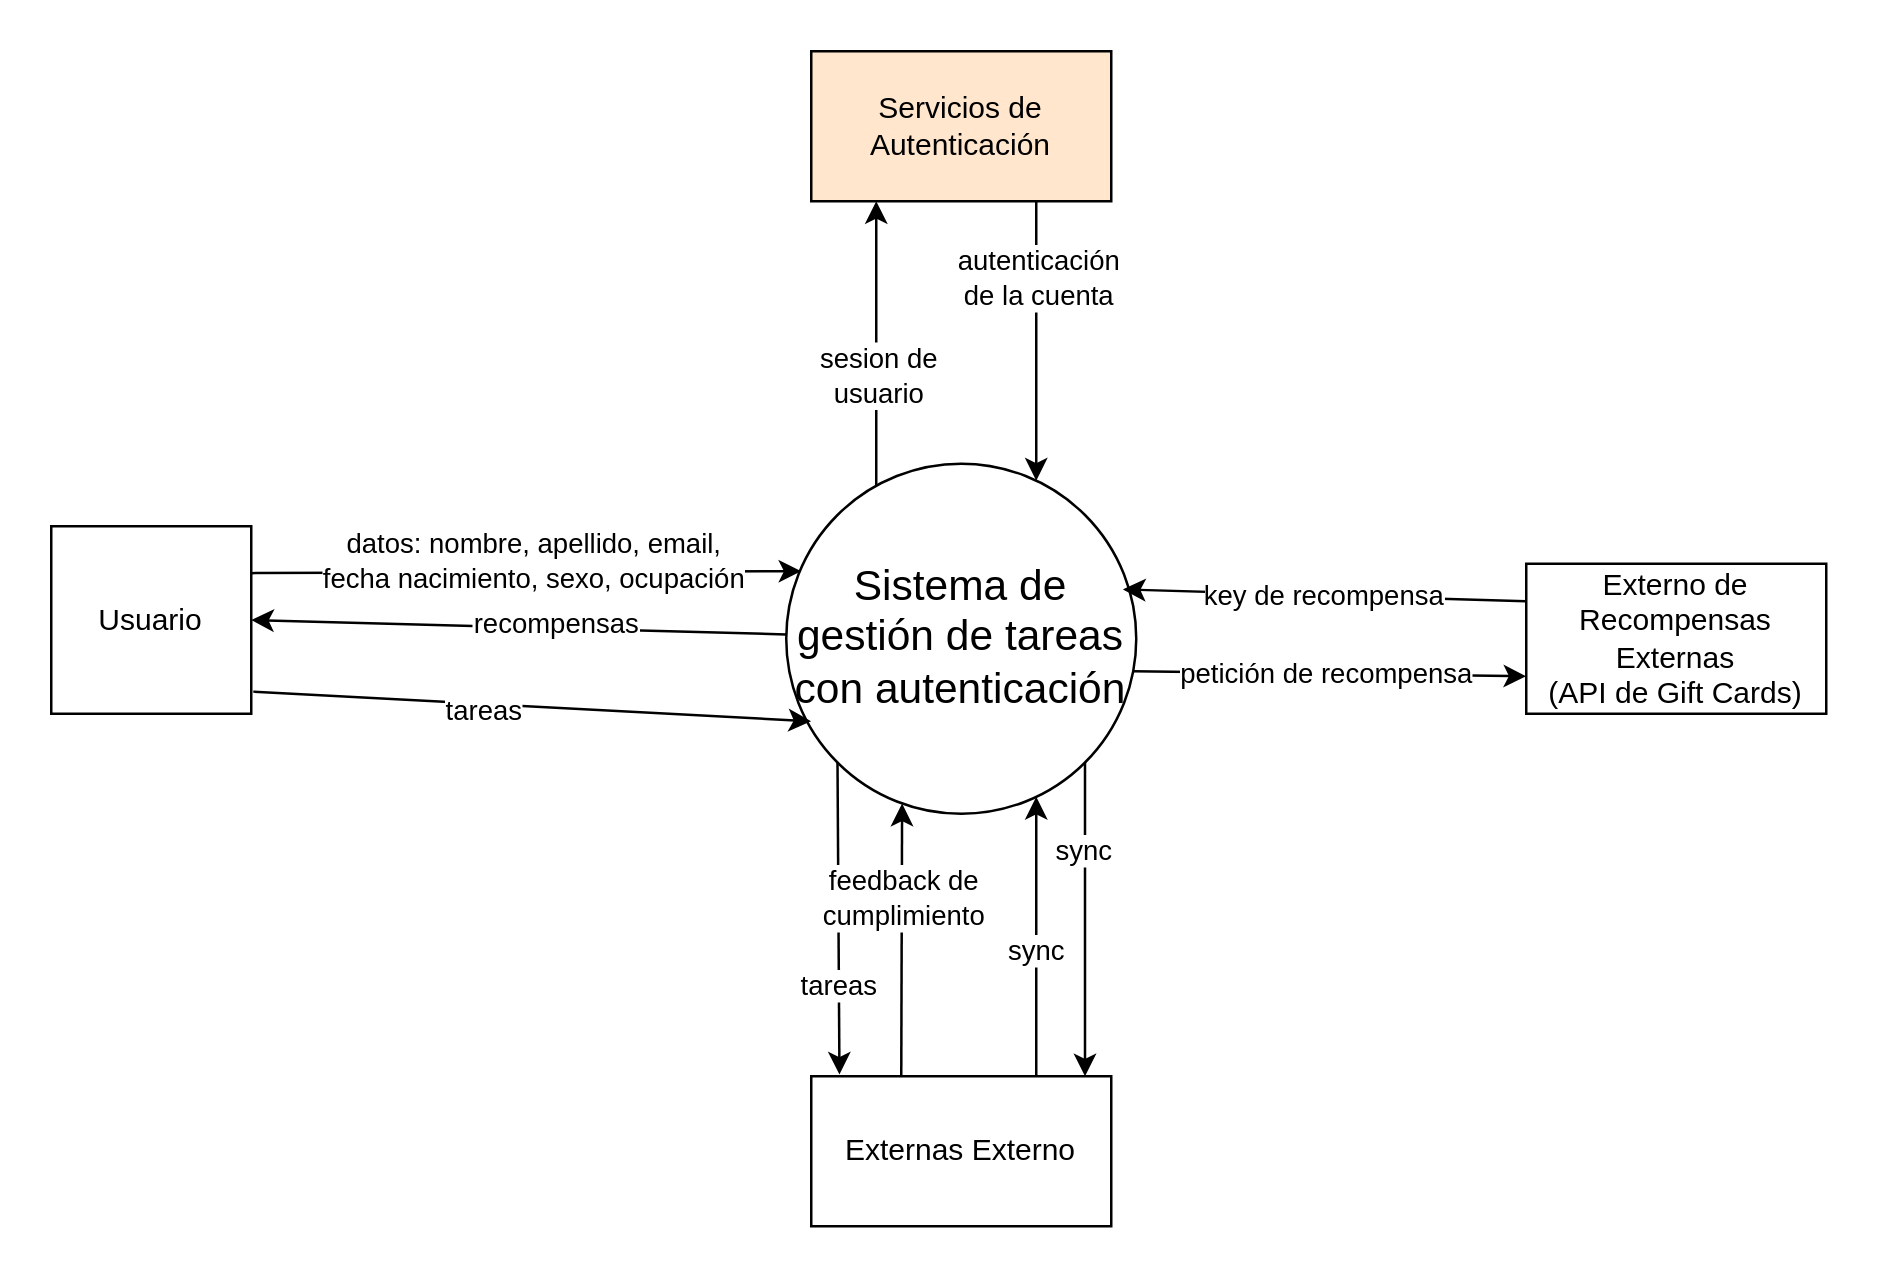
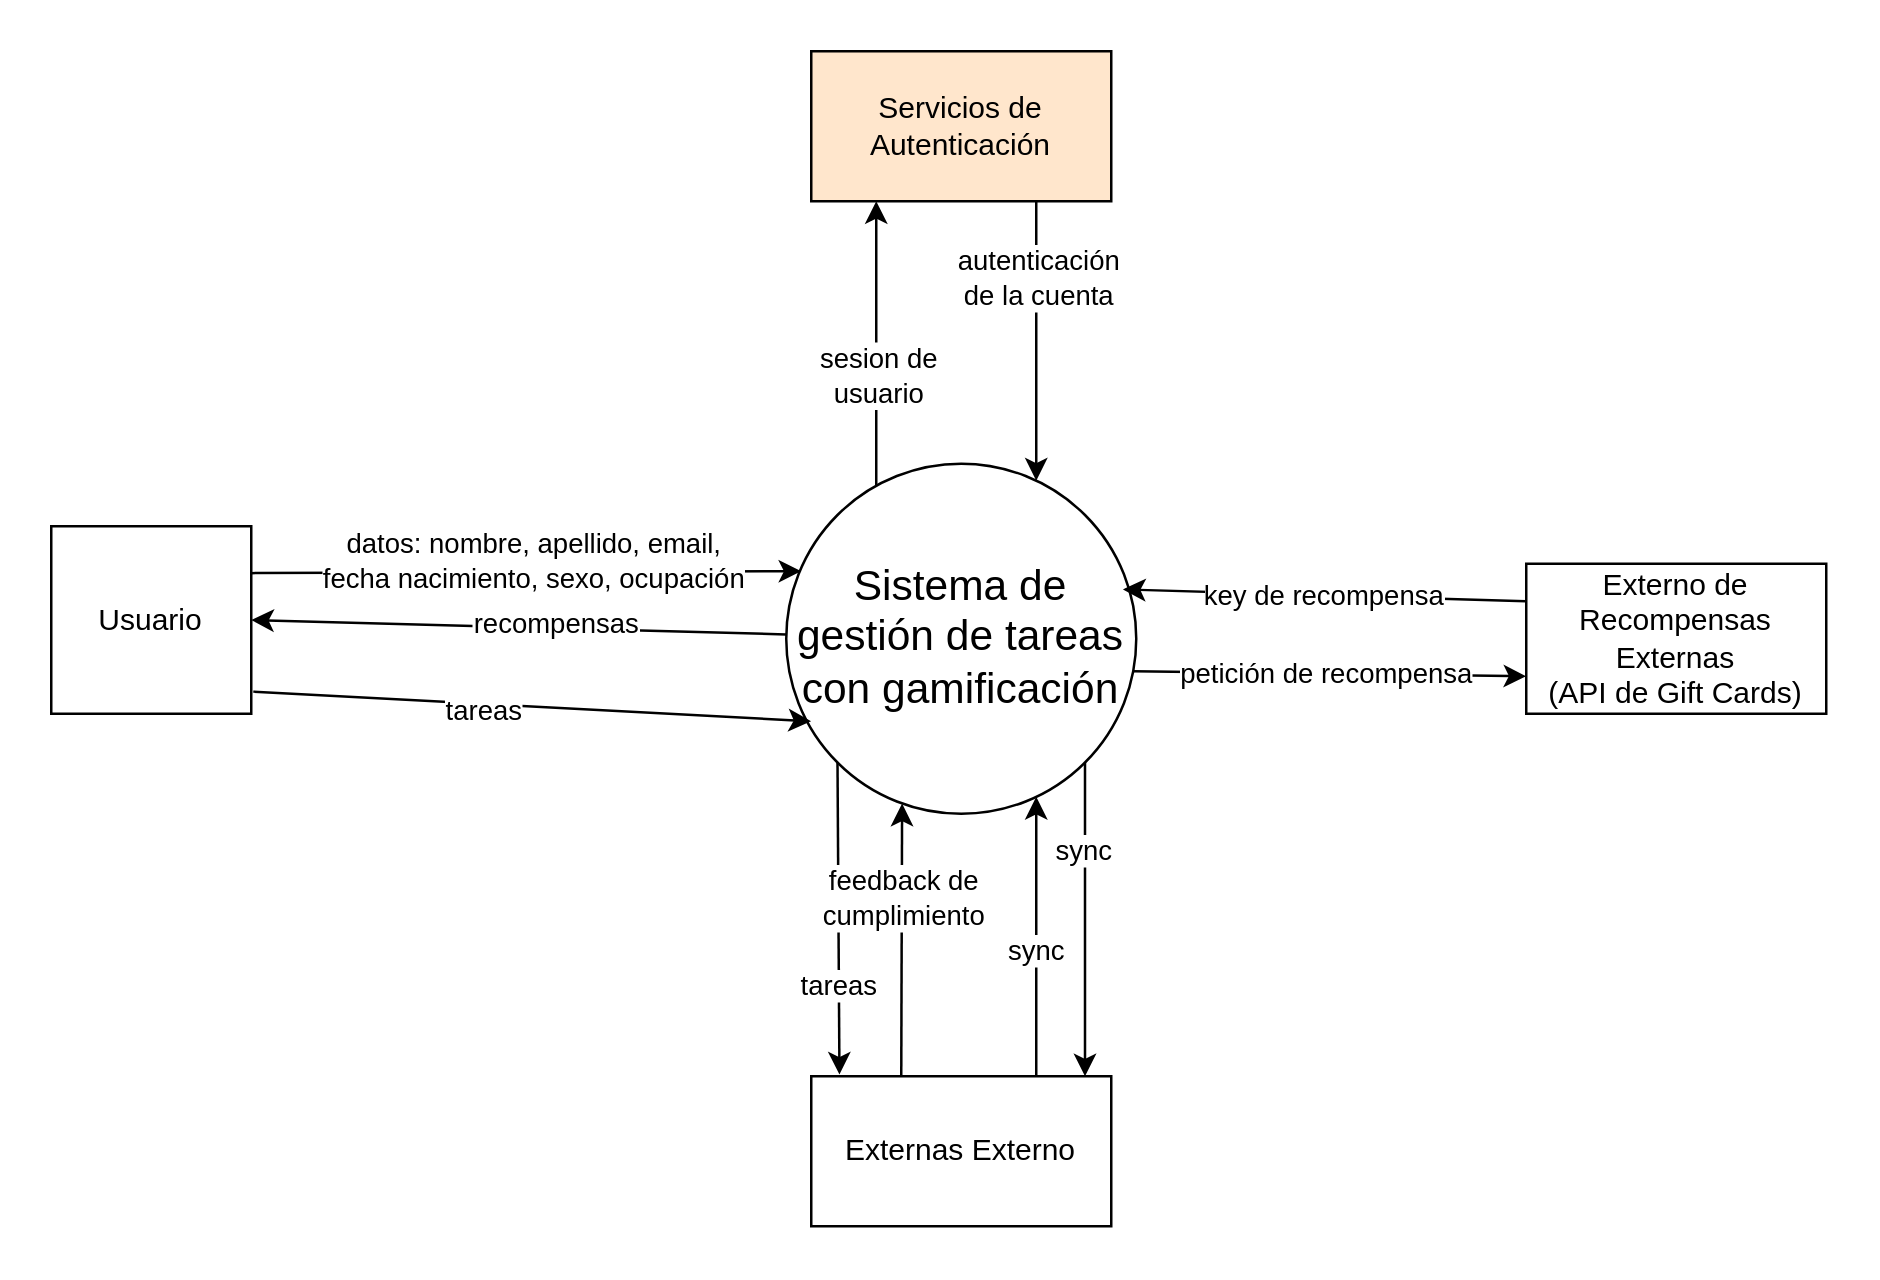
(961, 639) -> (961, 639)
